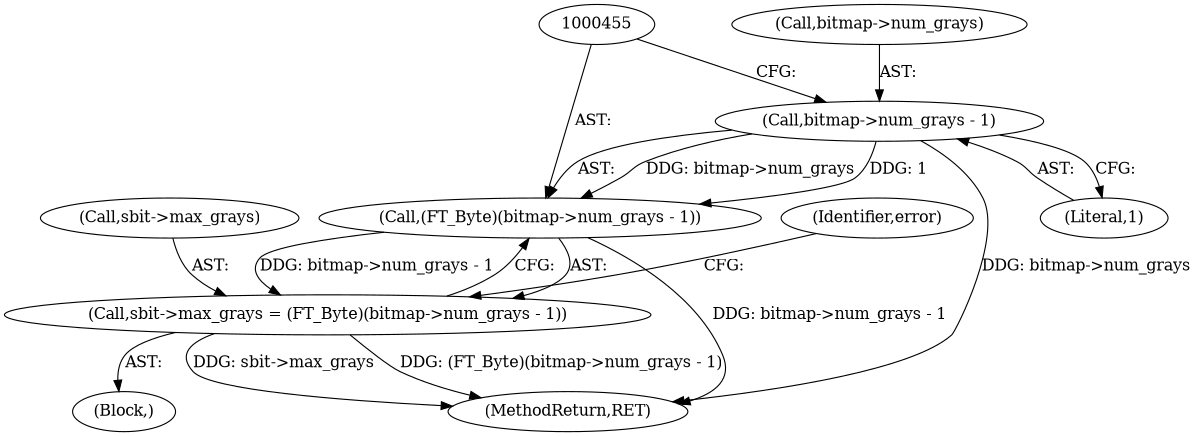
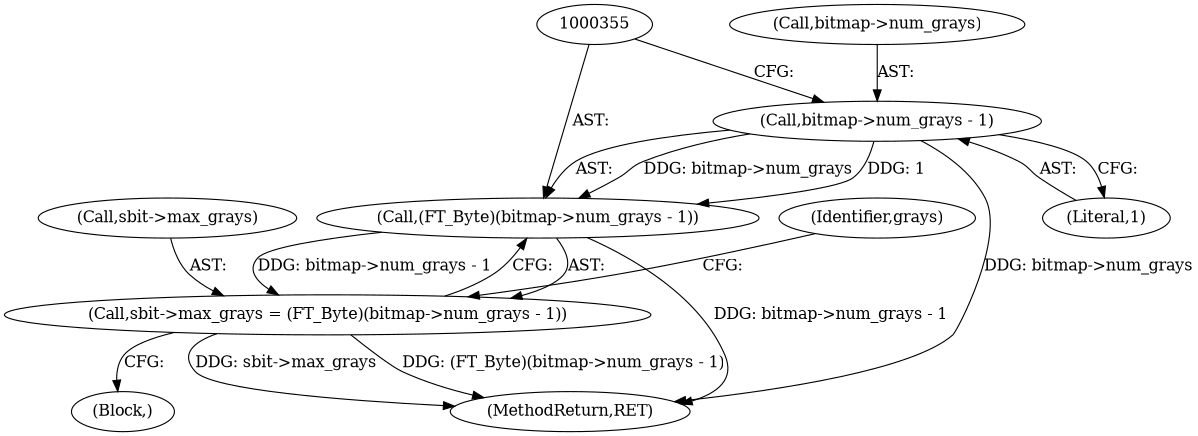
(597, 24) -> (595, 24)
(877, 218) -> (877, 218)
(146, 363) -> (147, 363)
